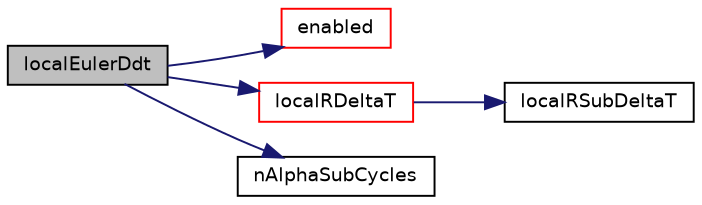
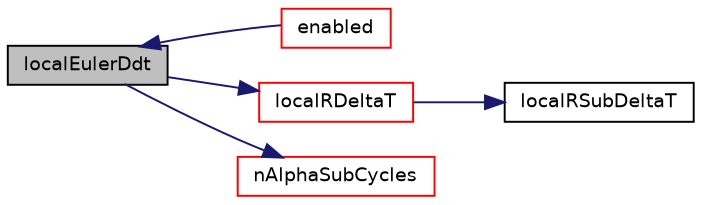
(216, 59) -> (220, 32)
(336, 176) -> (336, 176)
